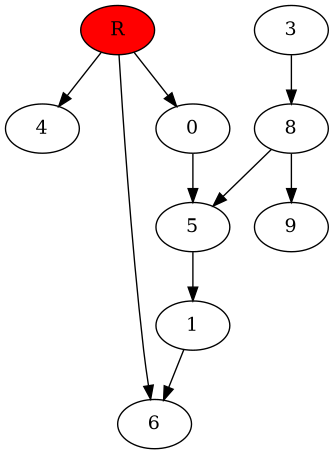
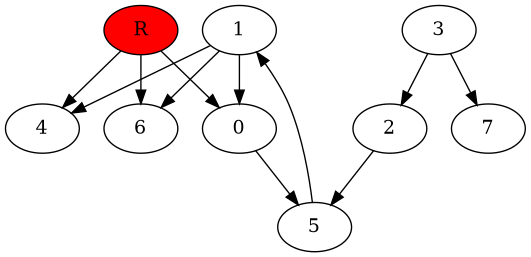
none -> (239, 73)
none -> (150, 75)
(291, 129) -> (390, 129)
none -> (488, 129)
(291, 227) -> none
